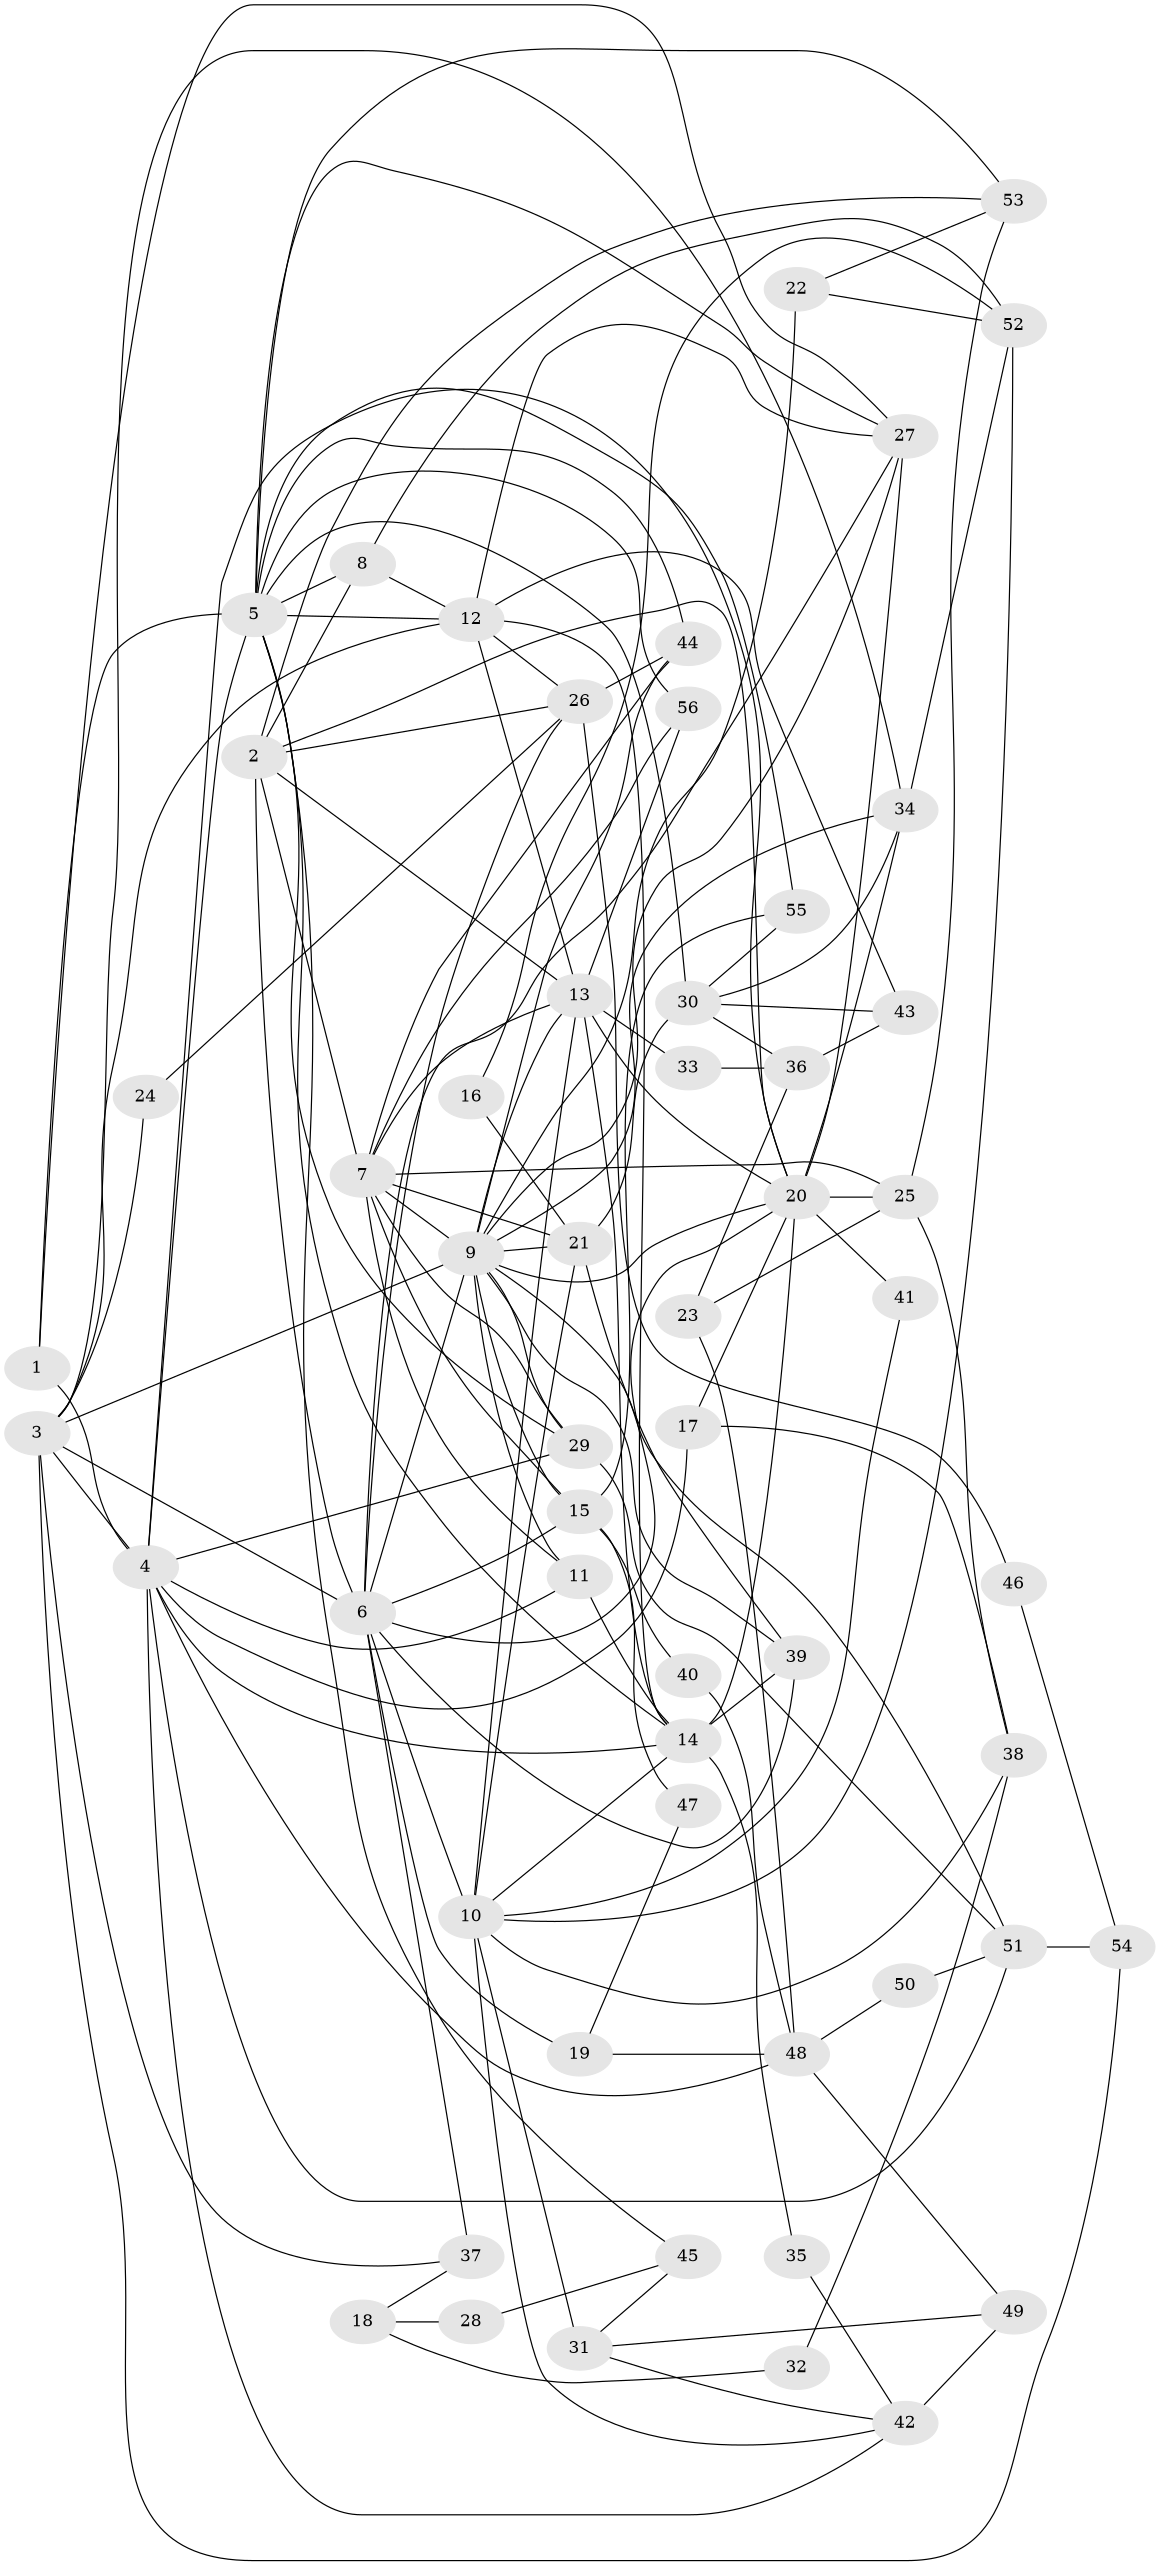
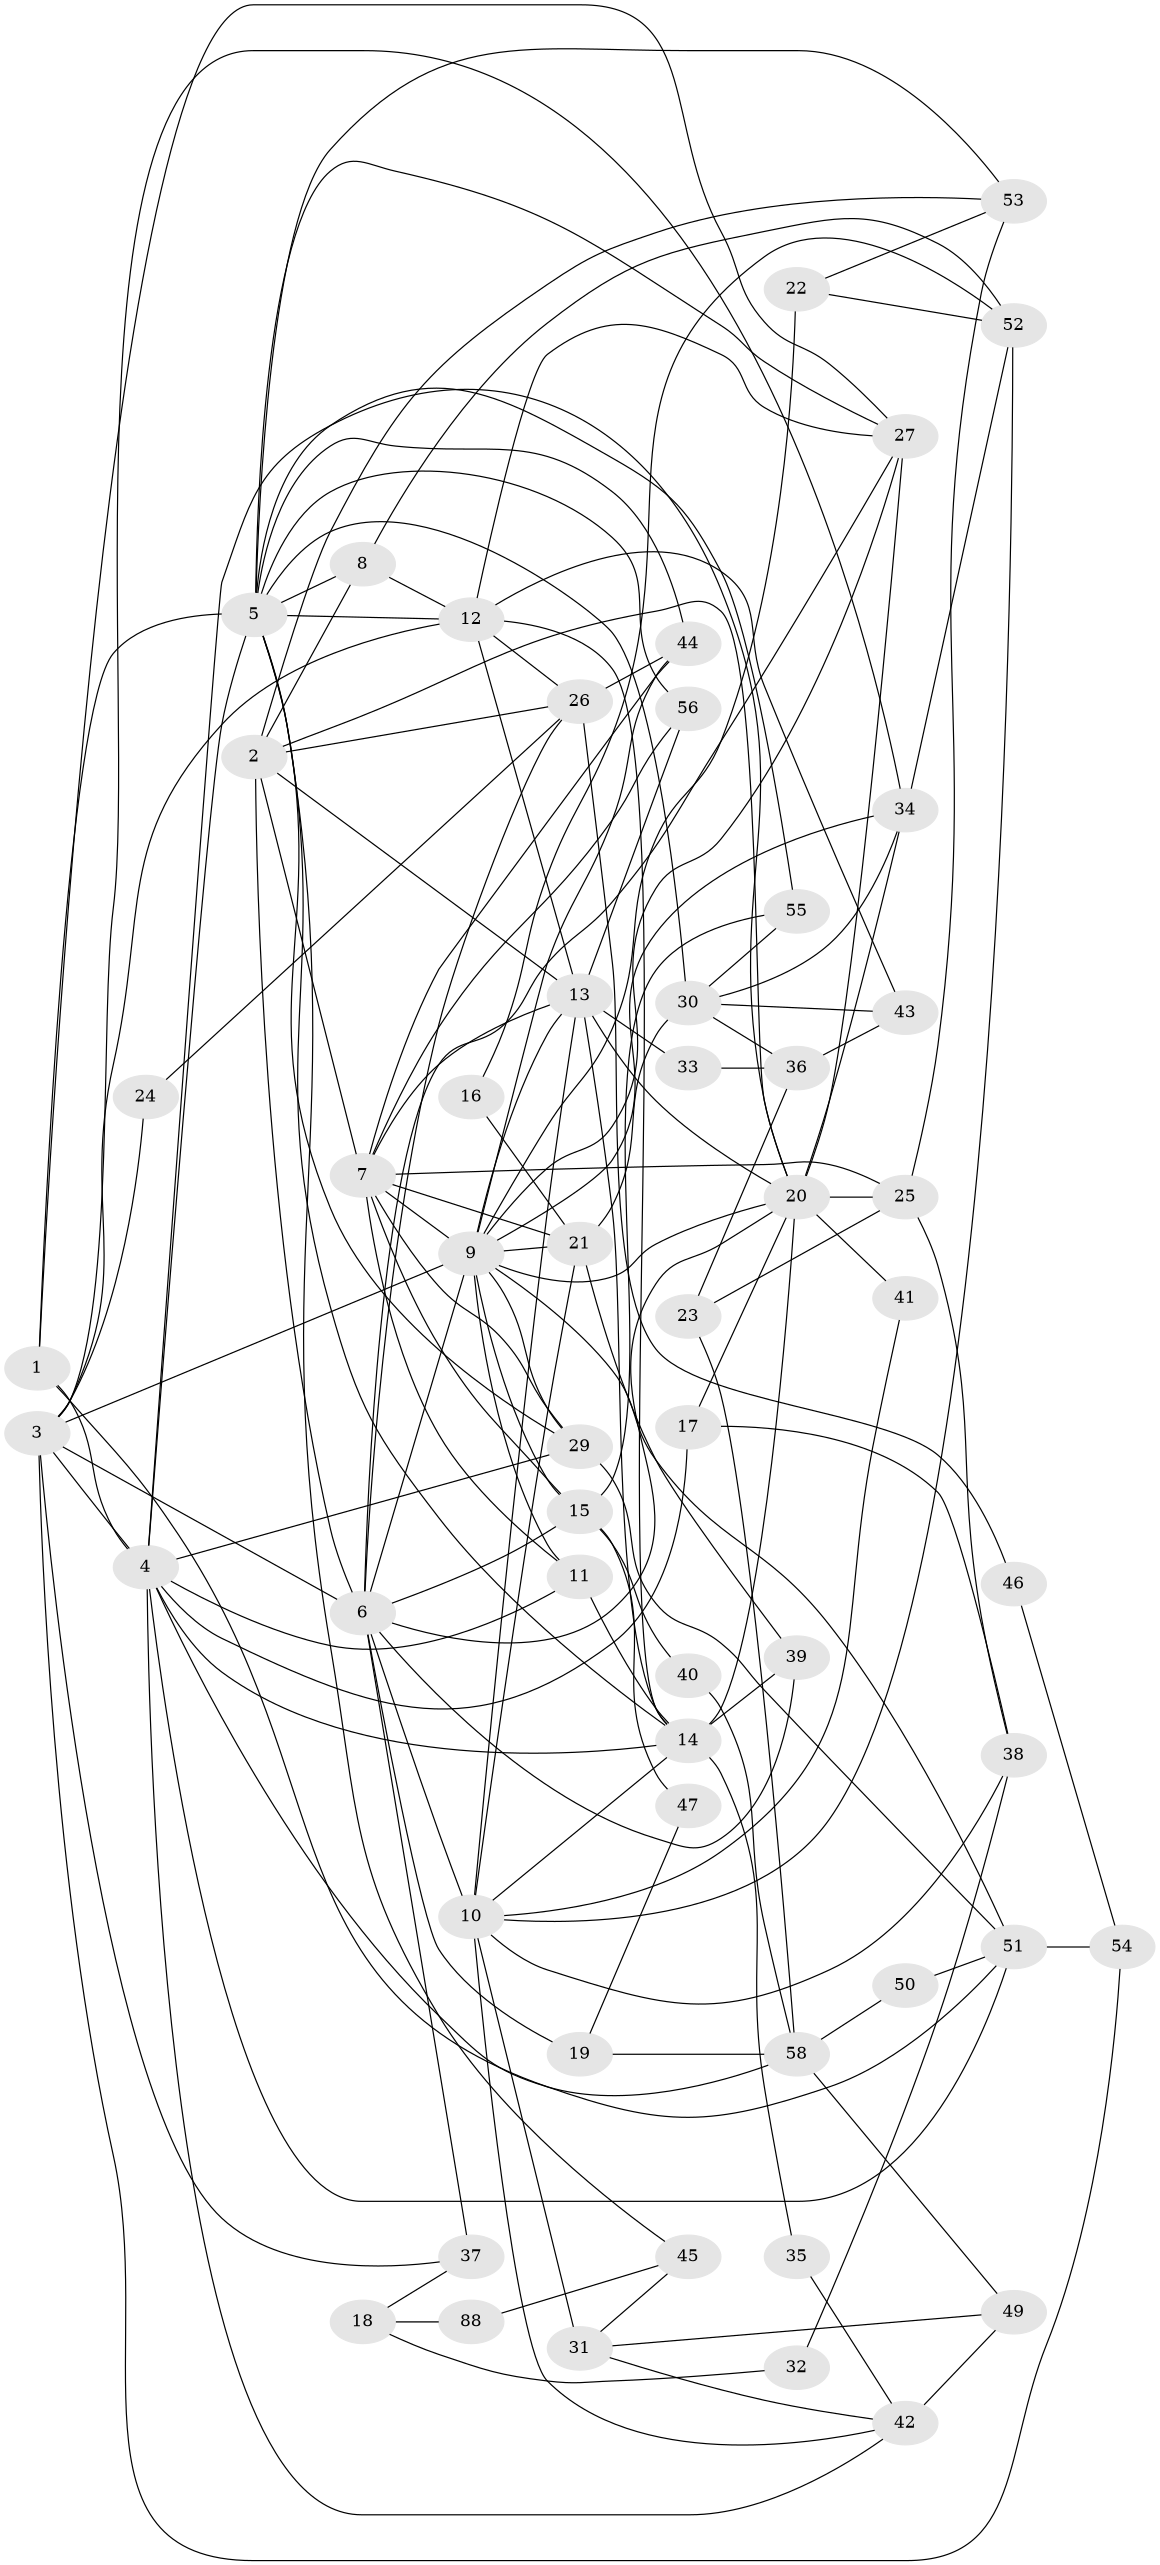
(631, 1463) -> none
none -> (388, 1984)
(797, 2054) -> (797, 2054)
(471, 2322) -> (471, 2322)
